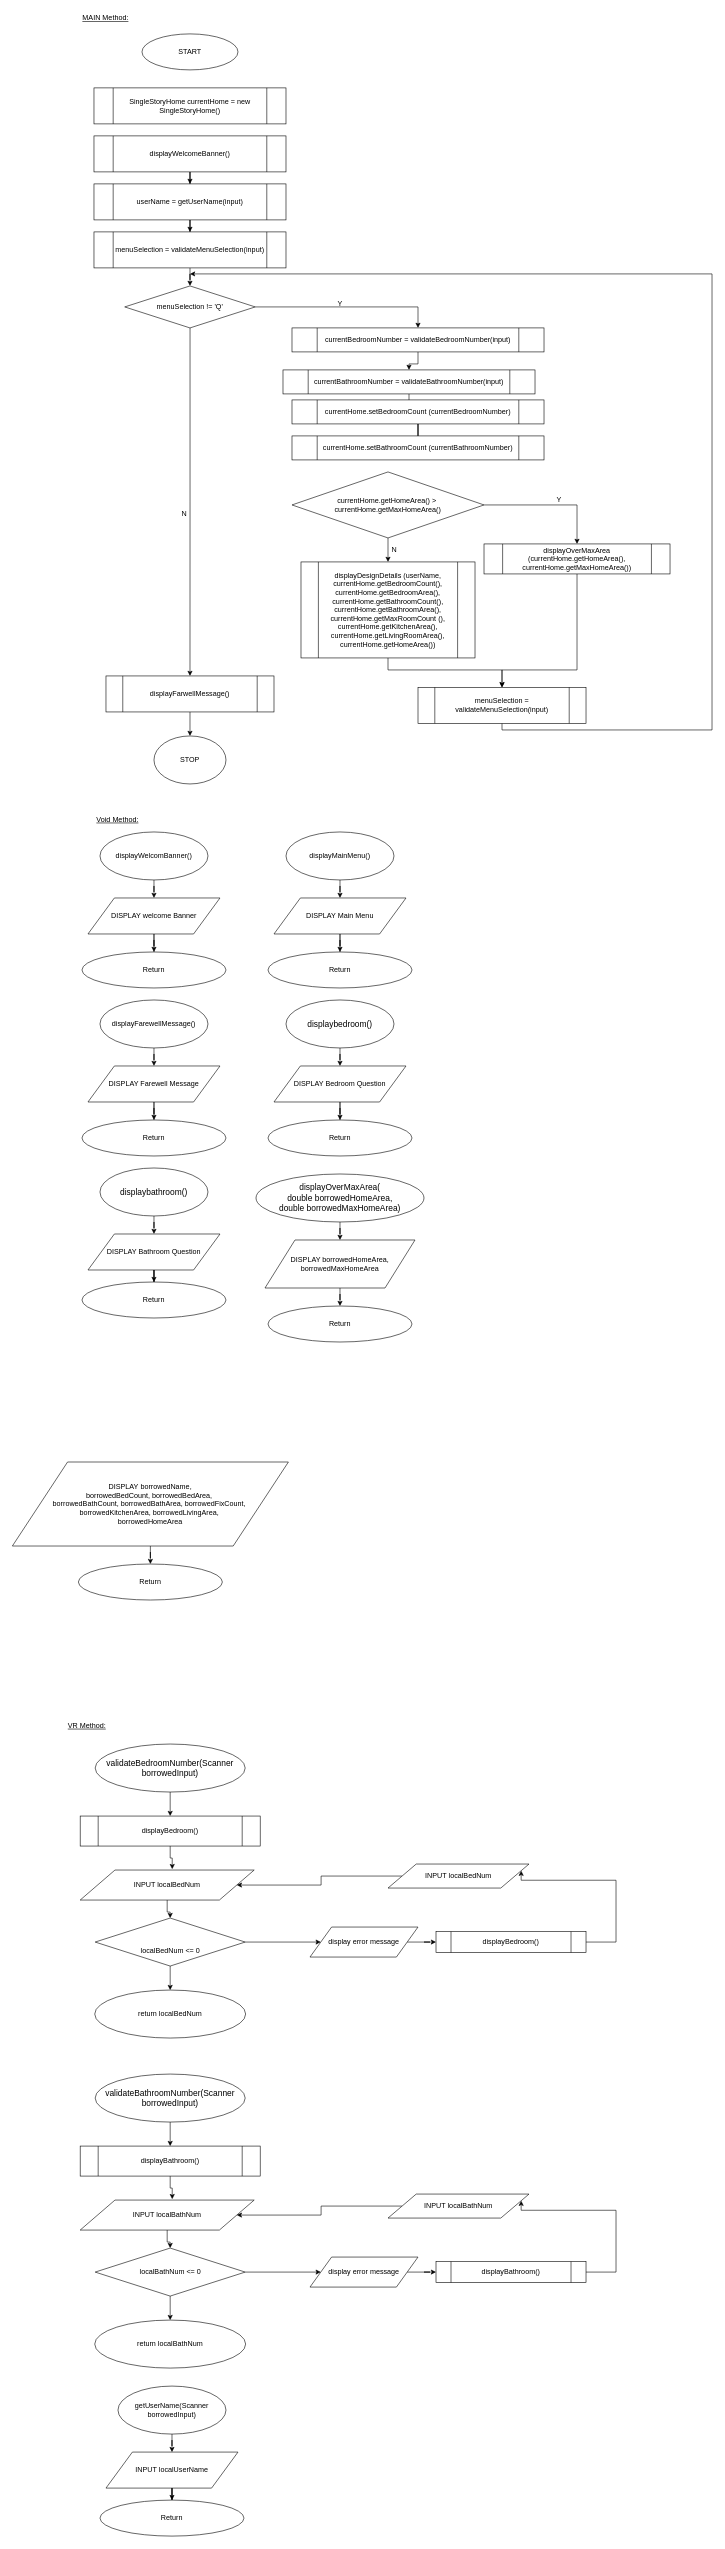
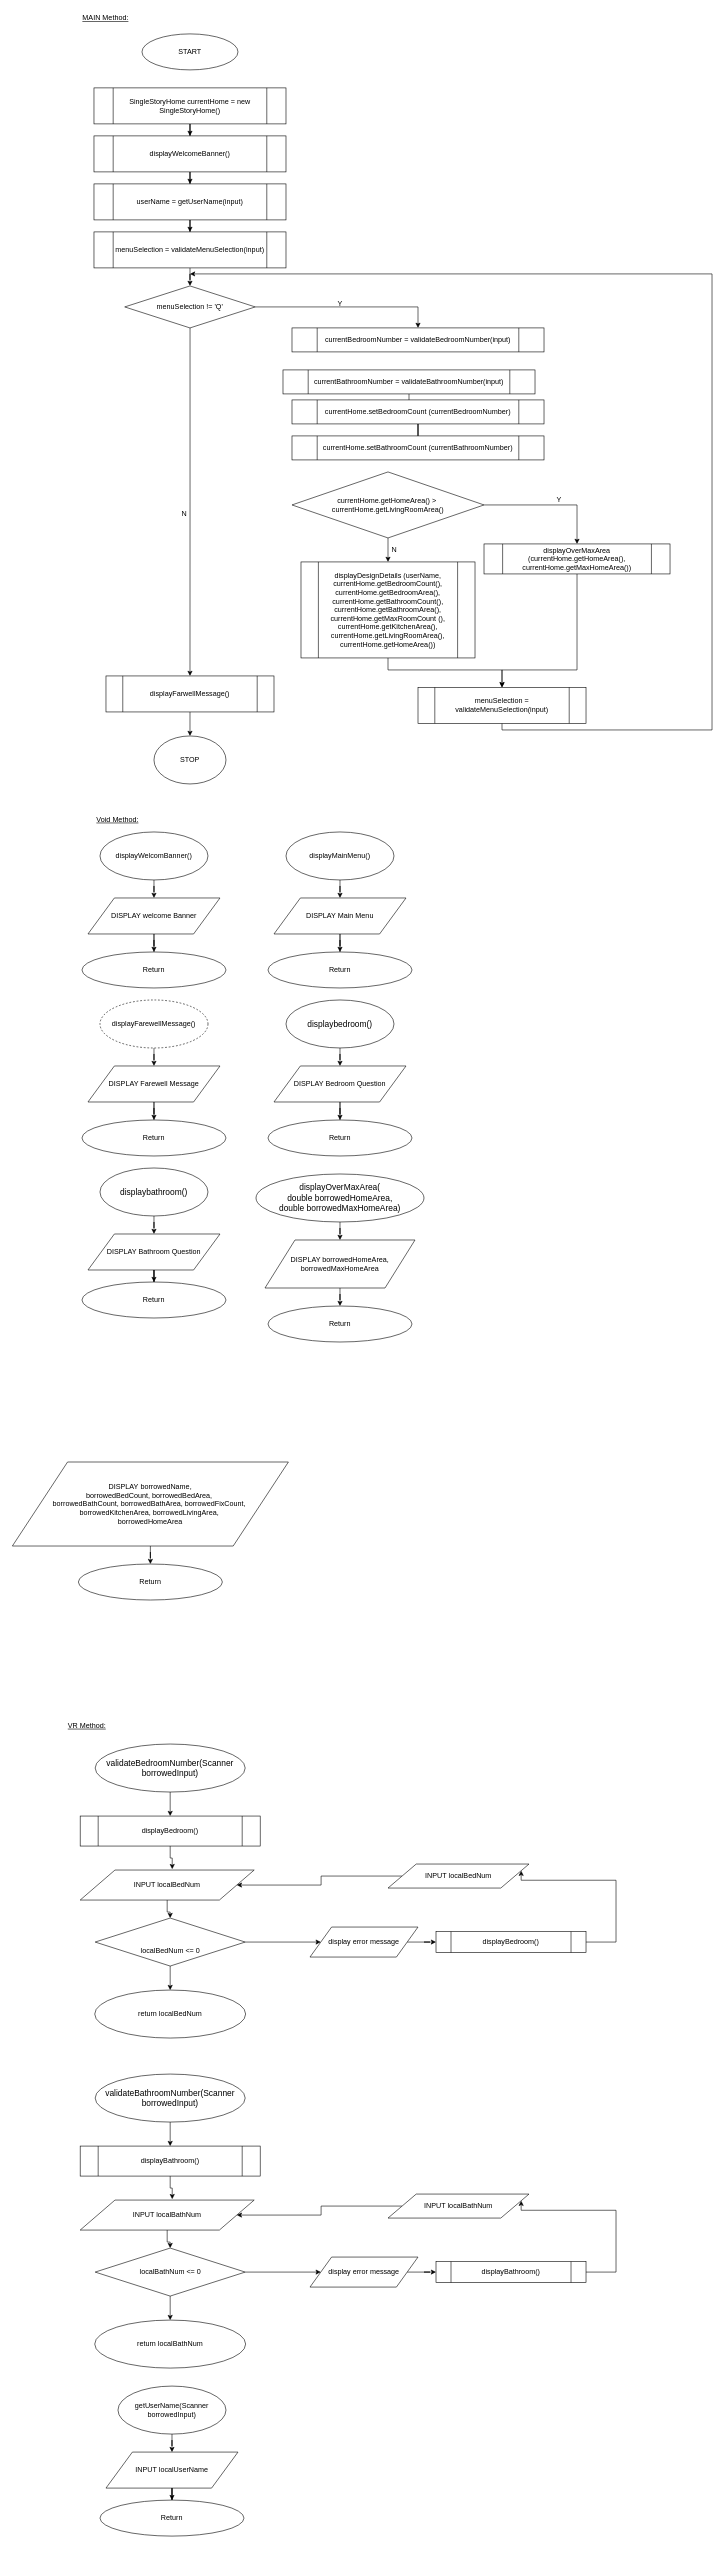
none -> (190, 132)
(415, 364) -> none
(388, 505) -> (388, 505)
(154, 1024) -> (154, 1024)
